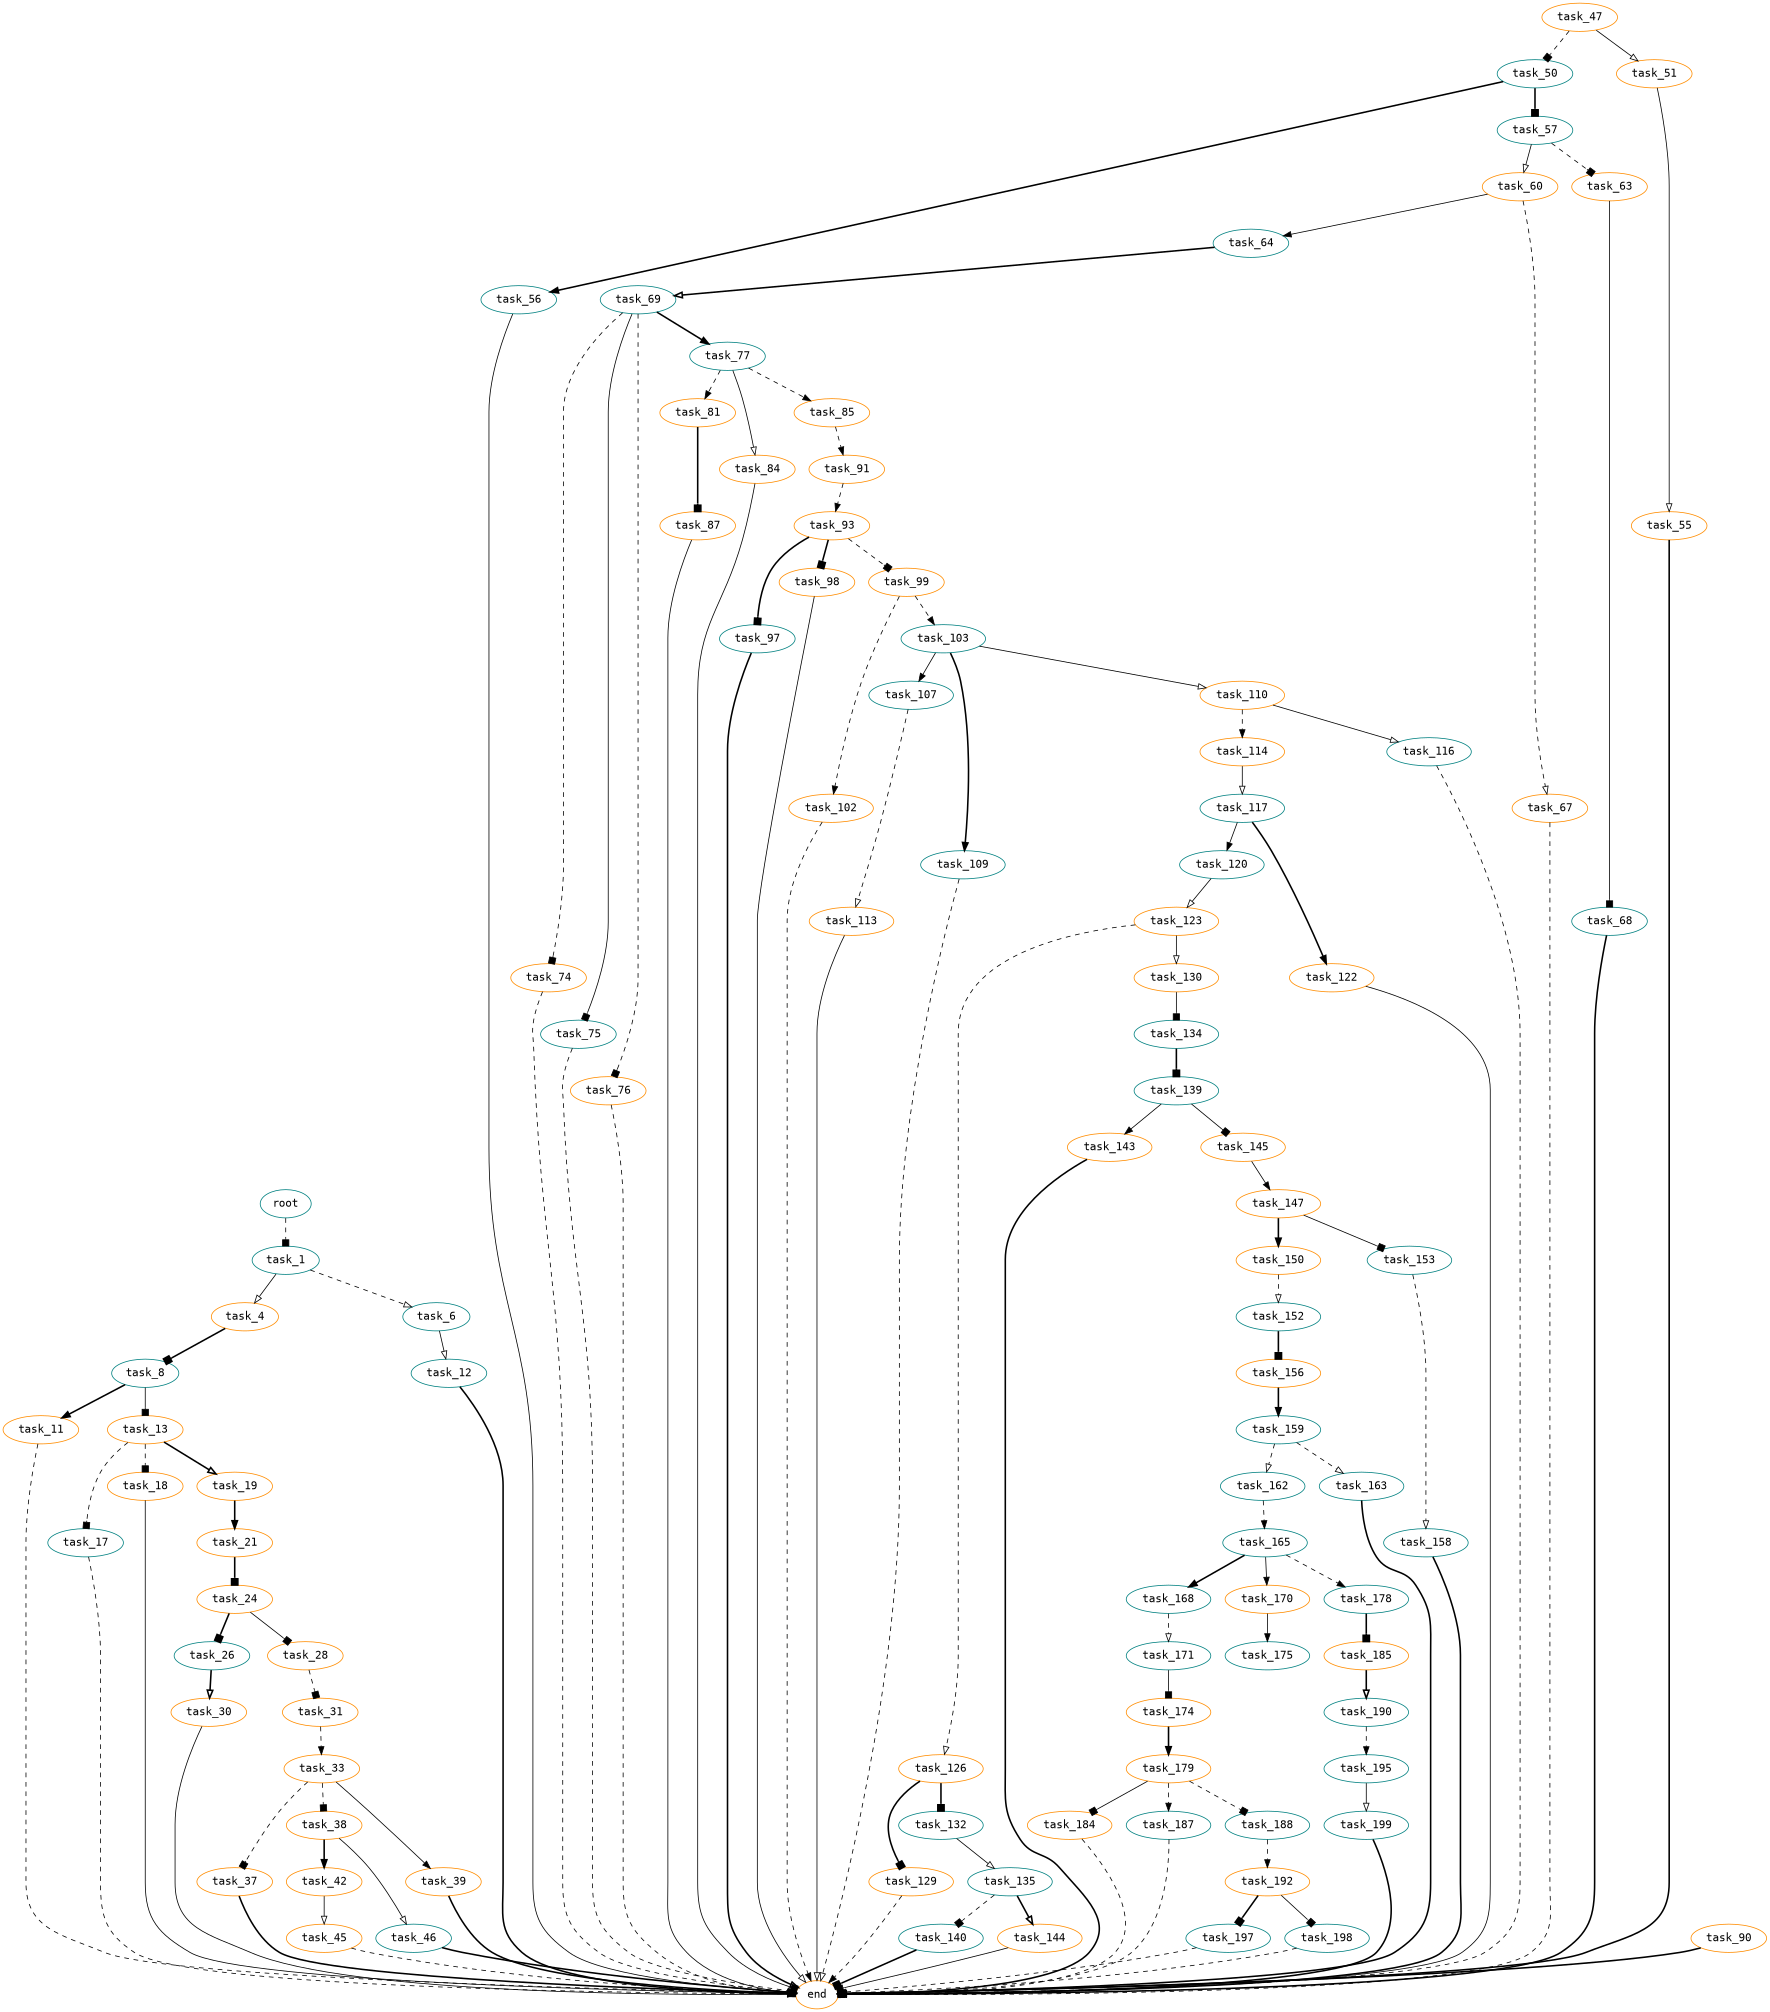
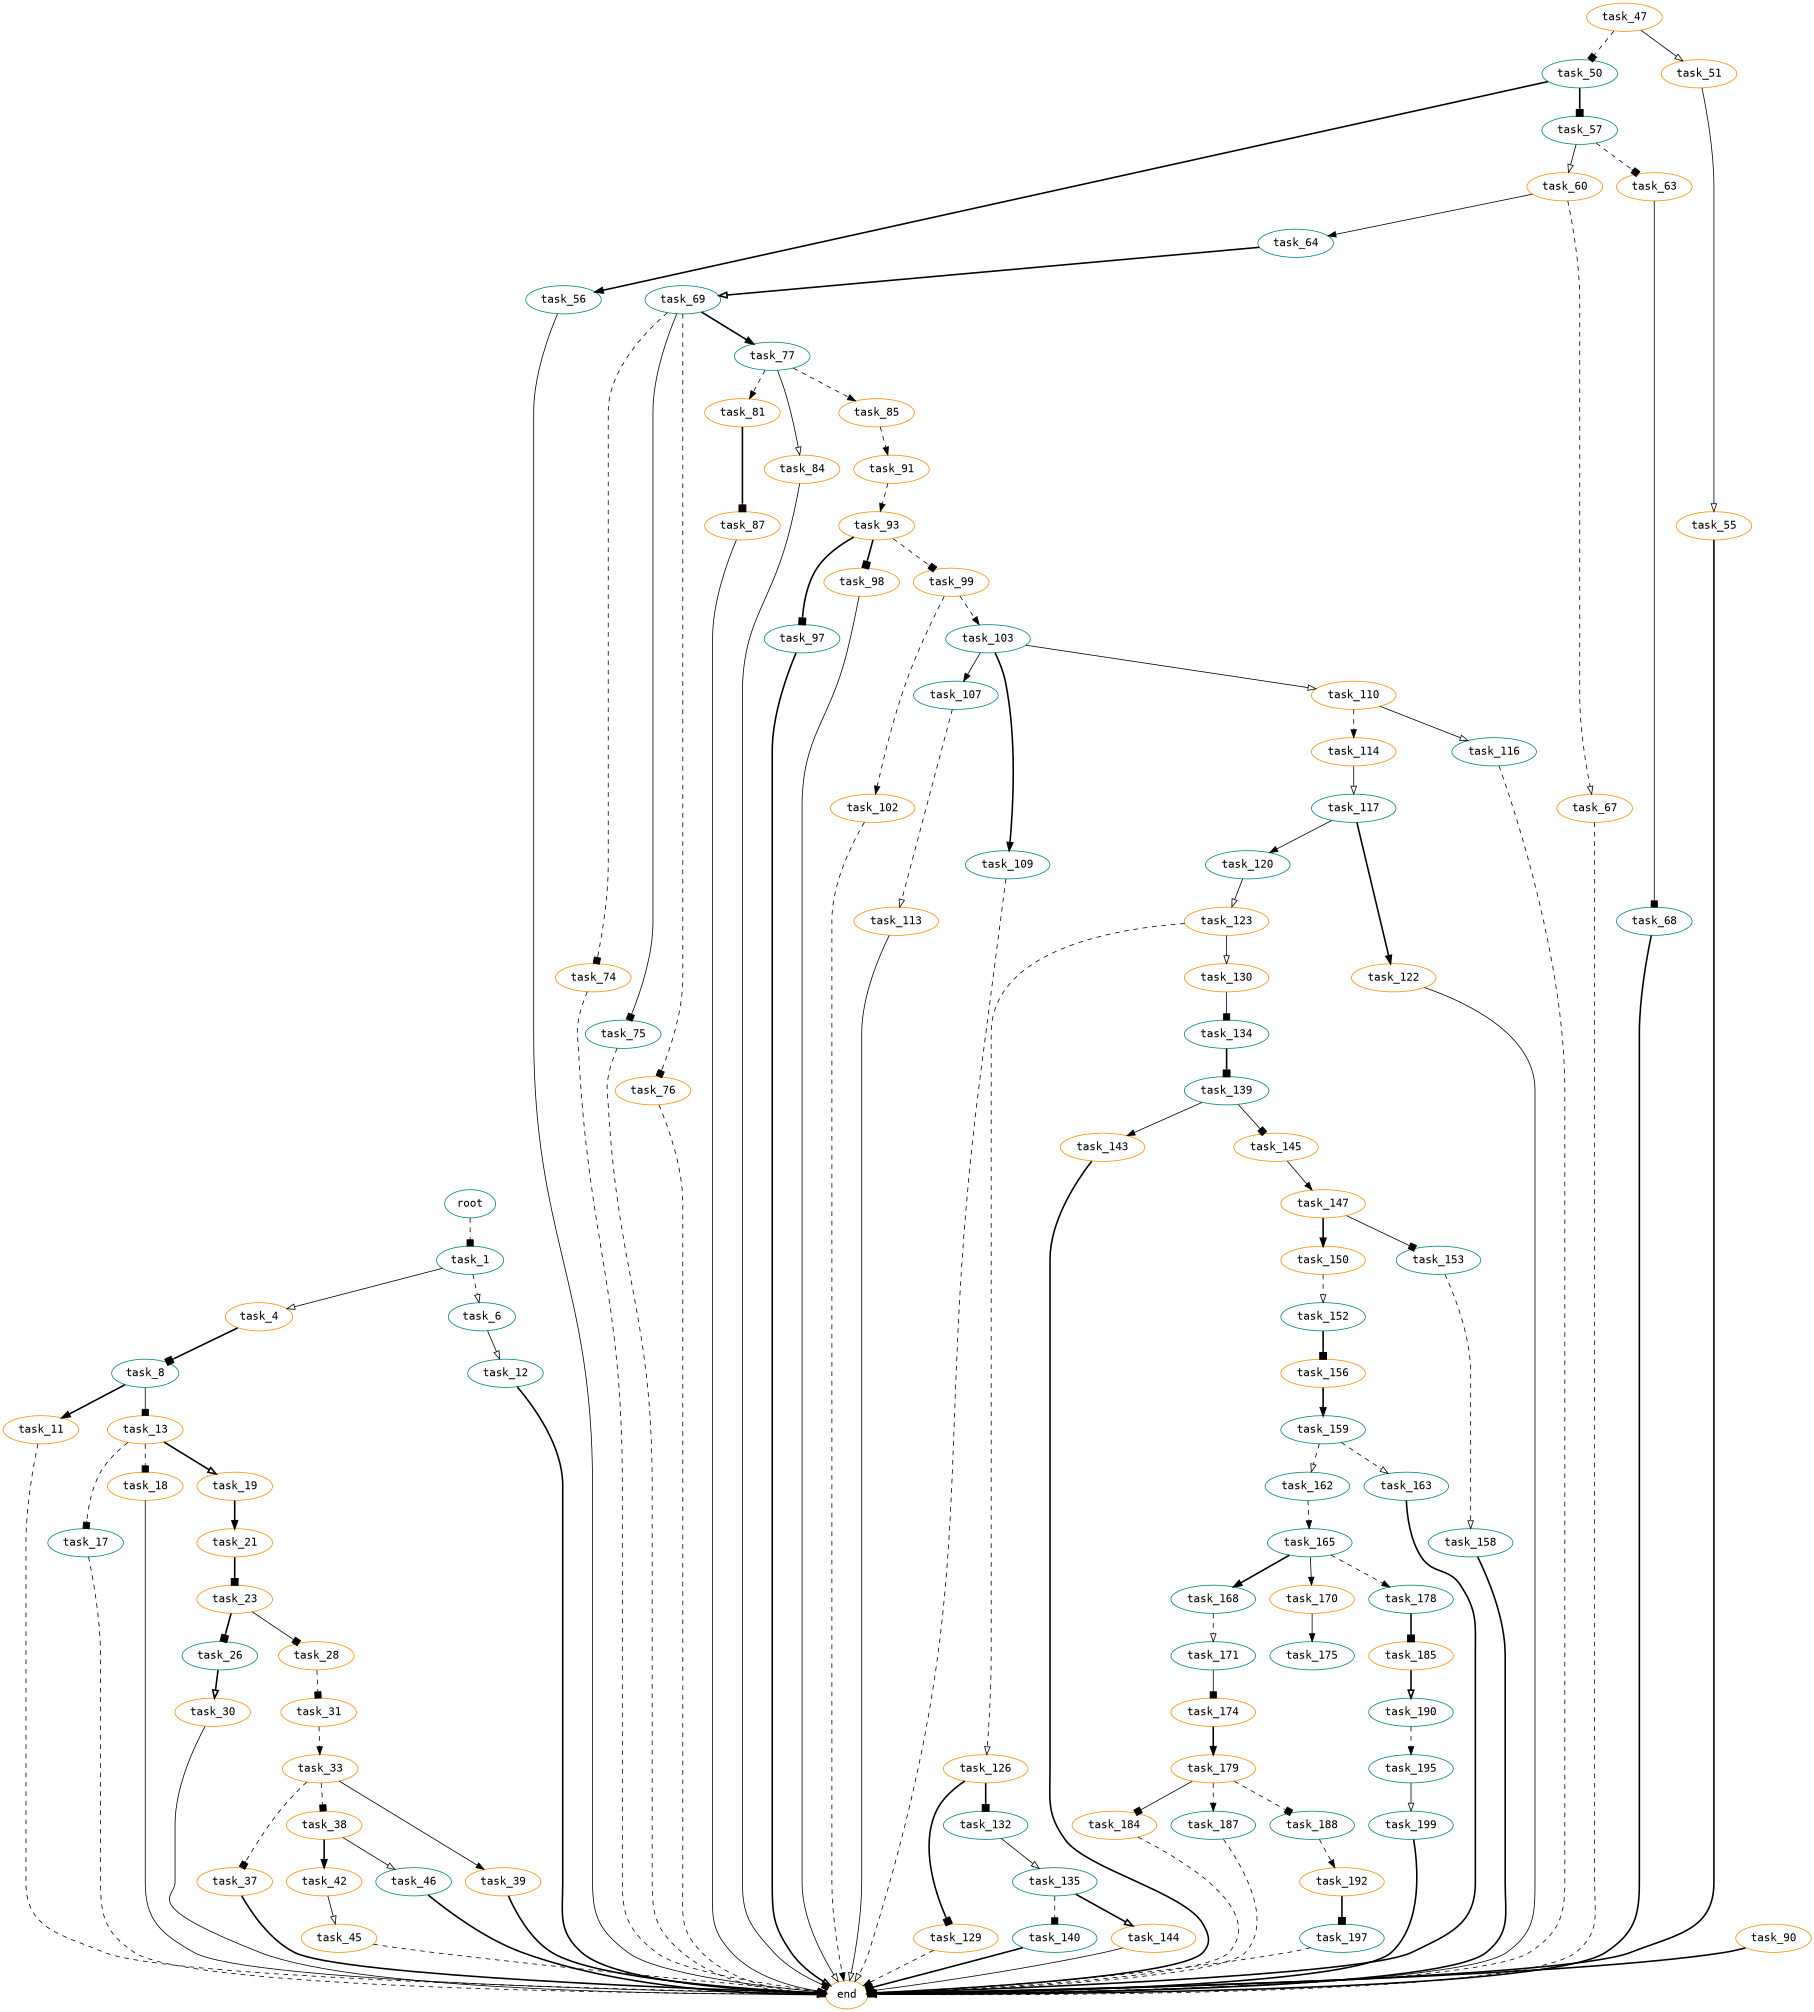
(235, 1599) -> (235, 1599)
(1327, 1938) -> none
